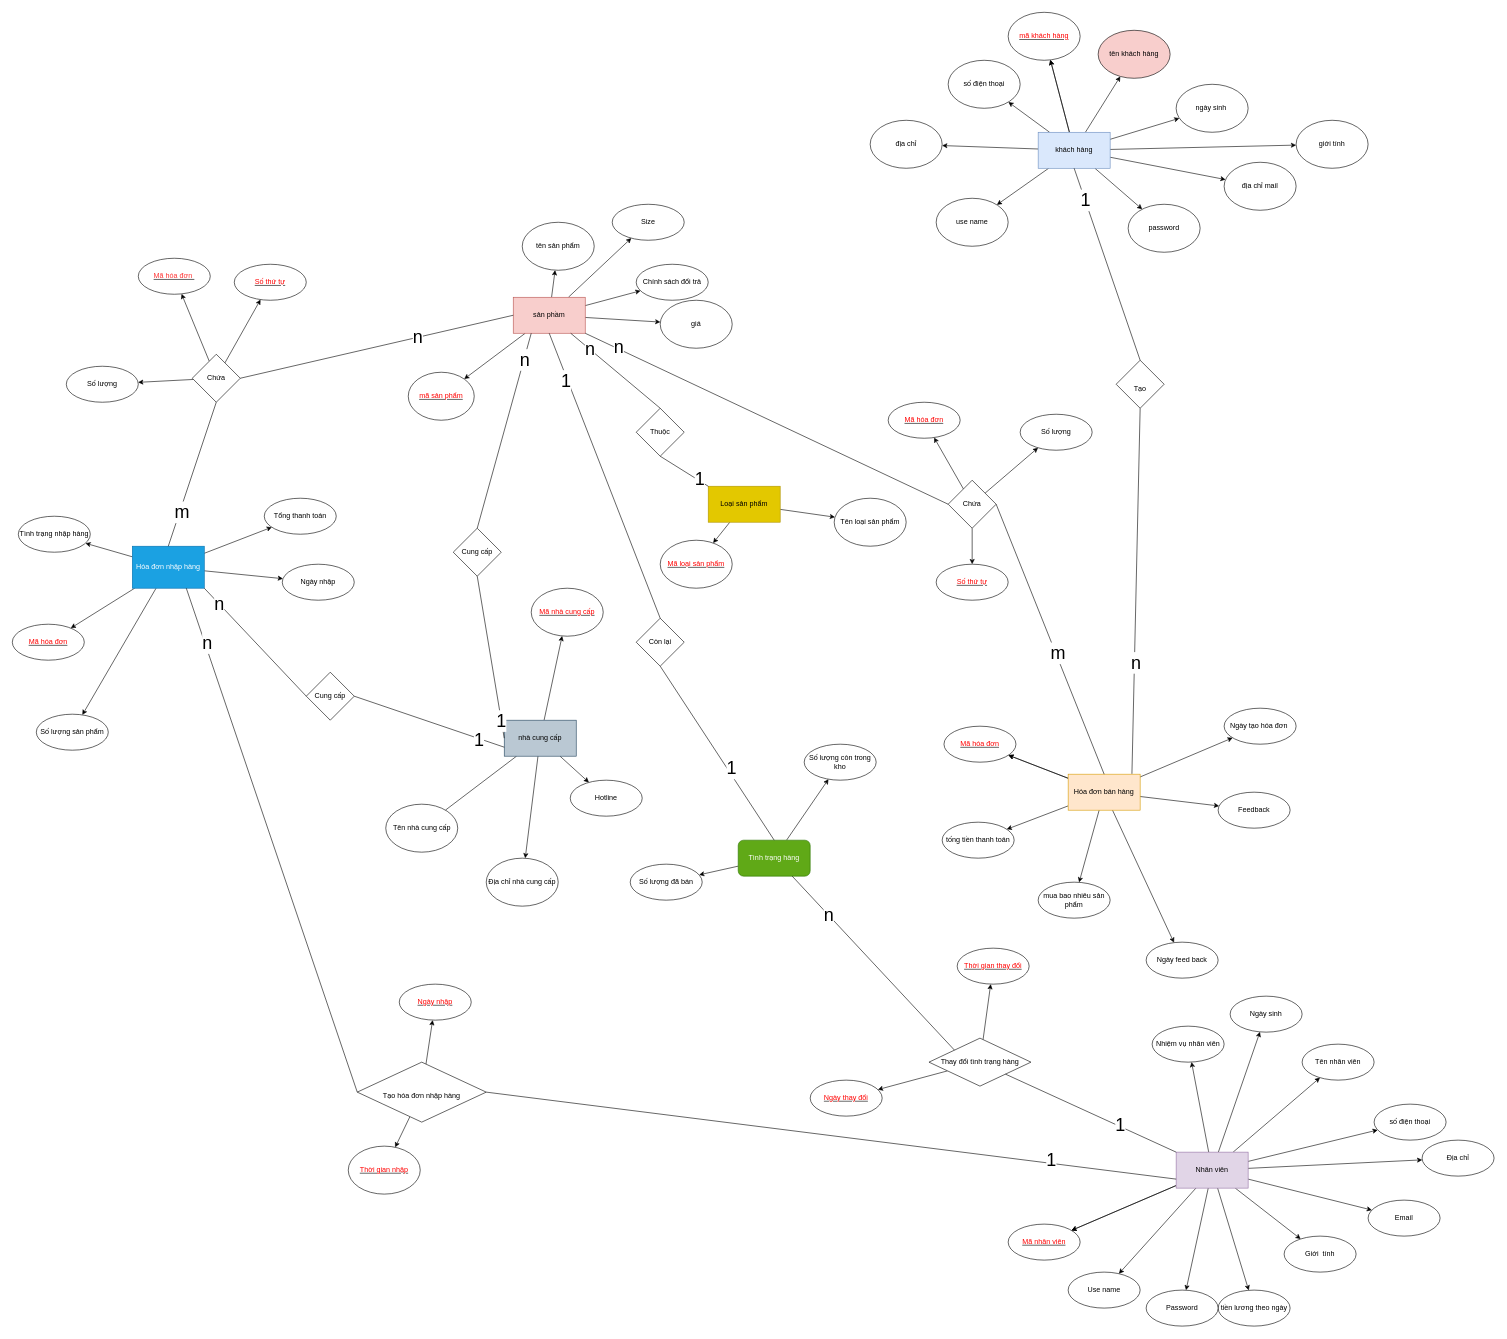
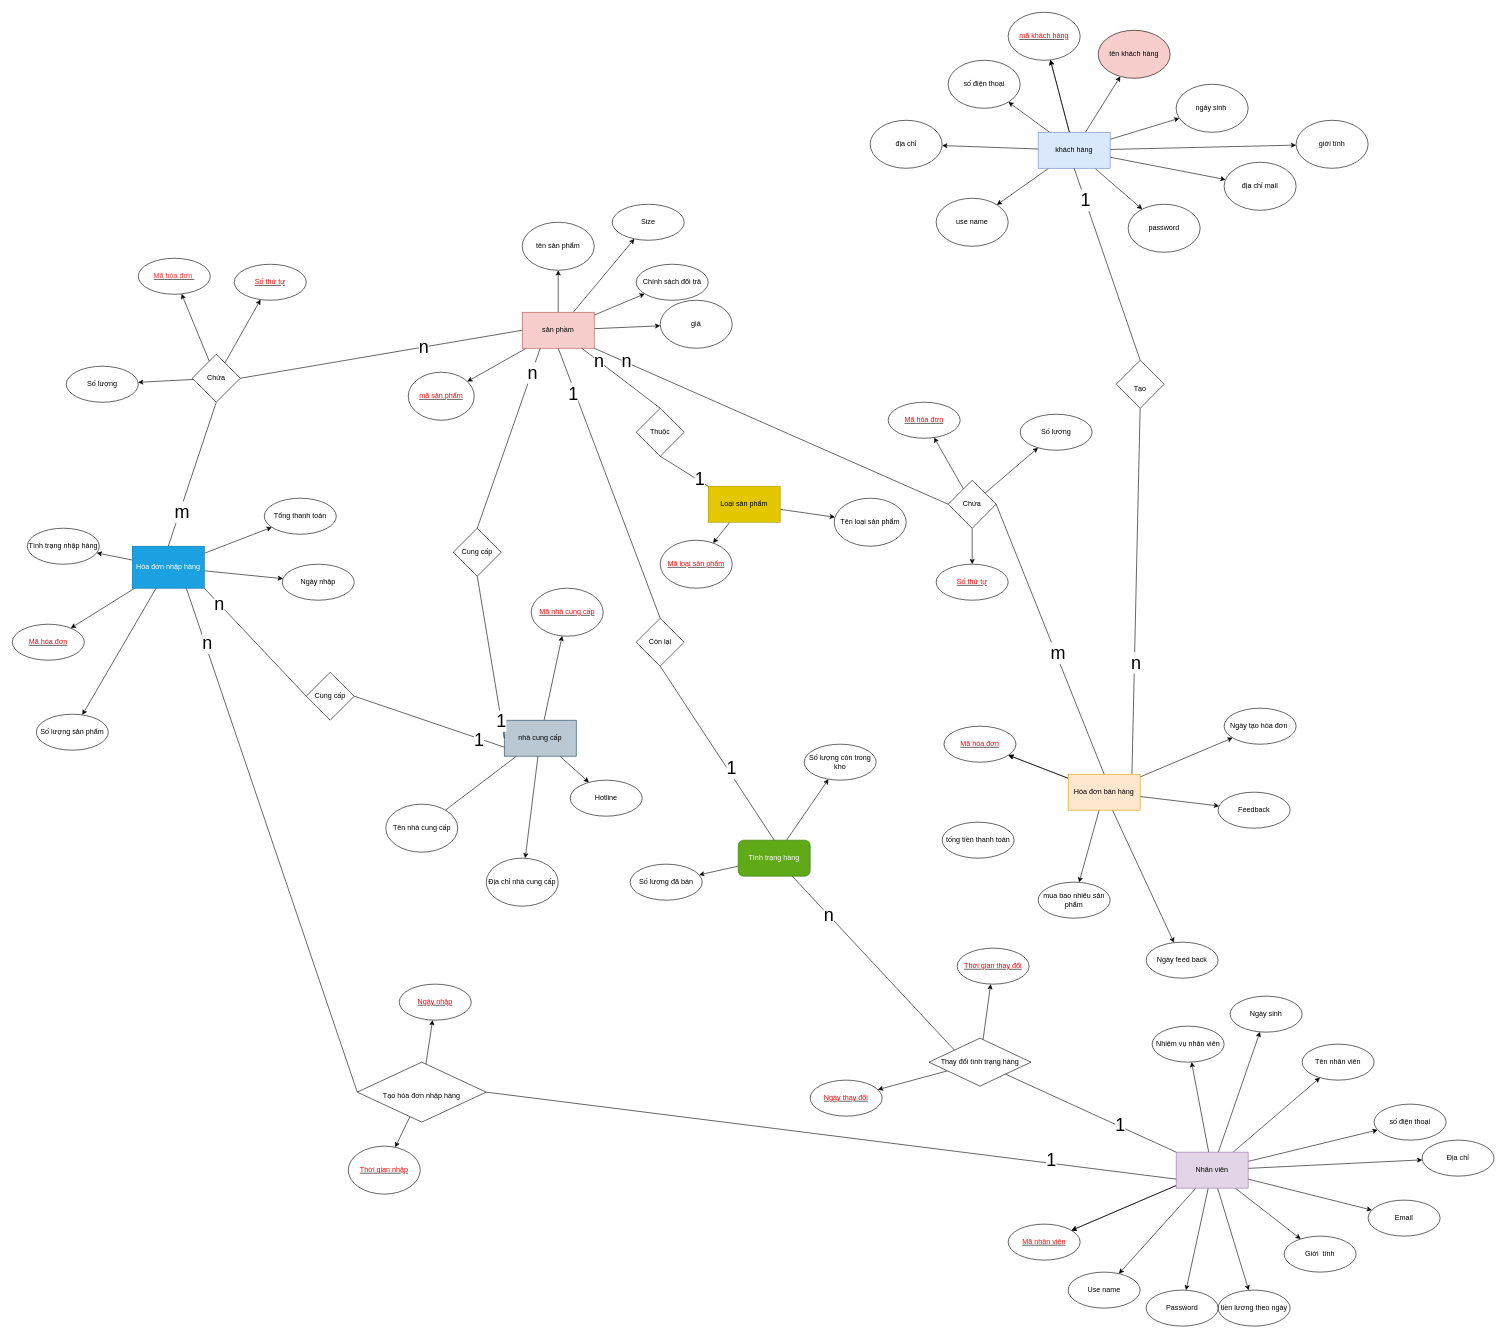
(549, 315) -> (558, 330)
(54, 534) -> (63, 546)
(1040, 817) -> none
